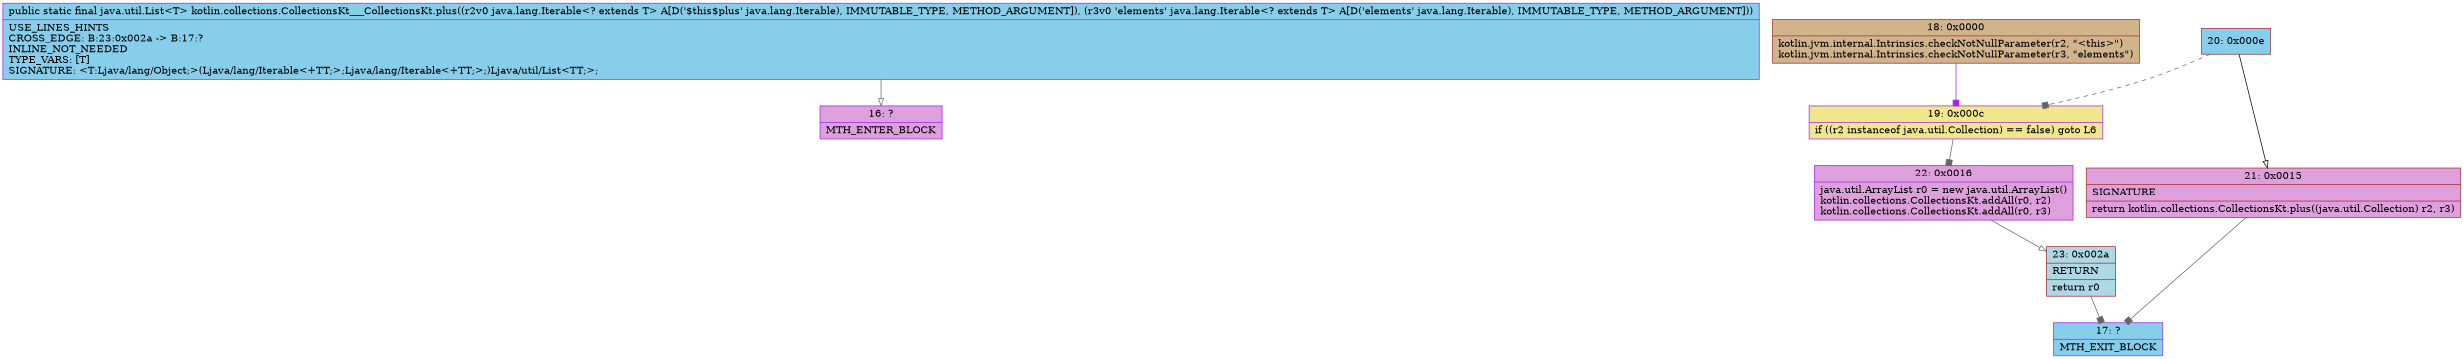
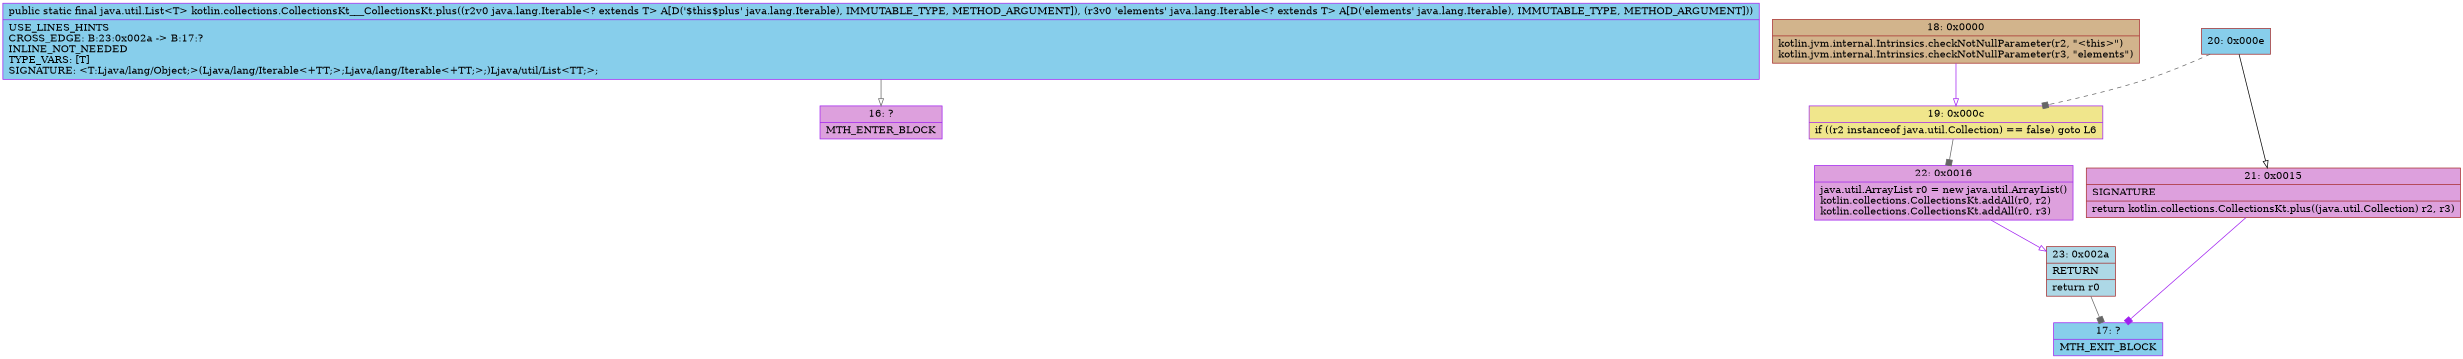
(1956, 81) -> (1956, 81)
(2016, 234) -> (2016, 234)
(2189, 268) -> (2189, 268)
